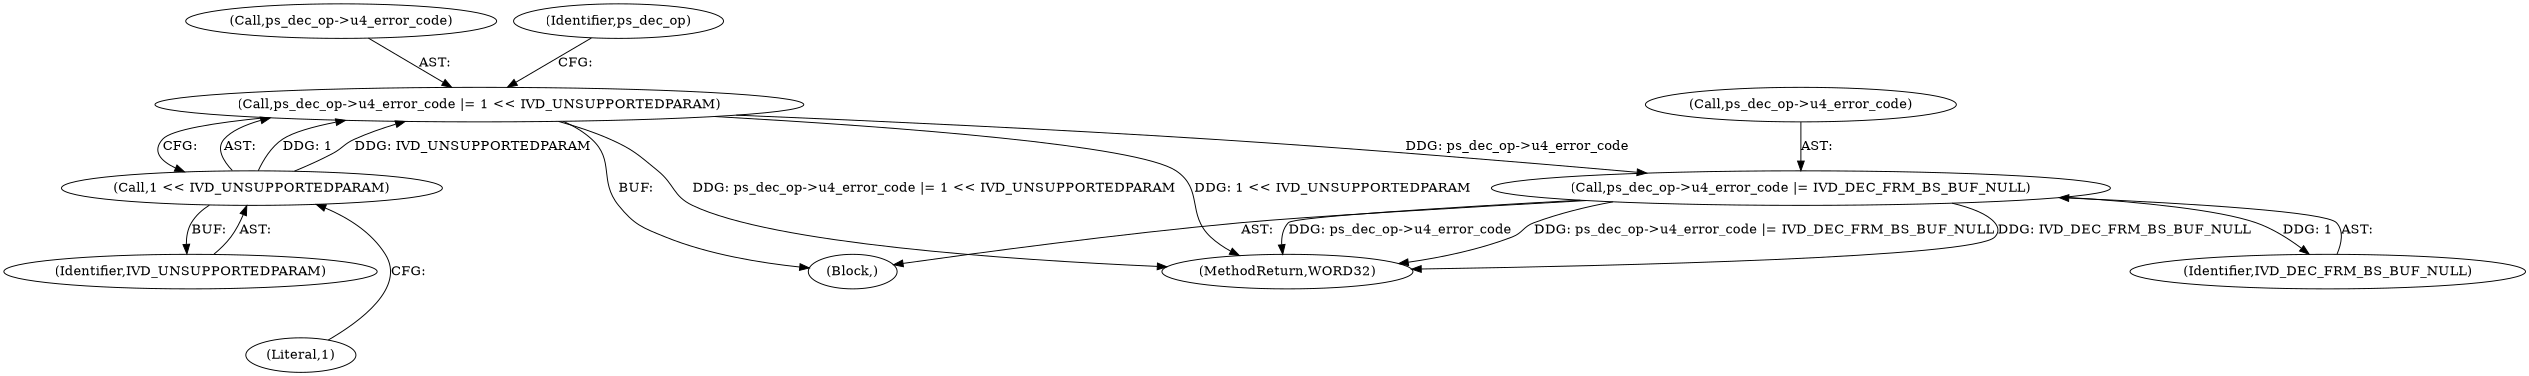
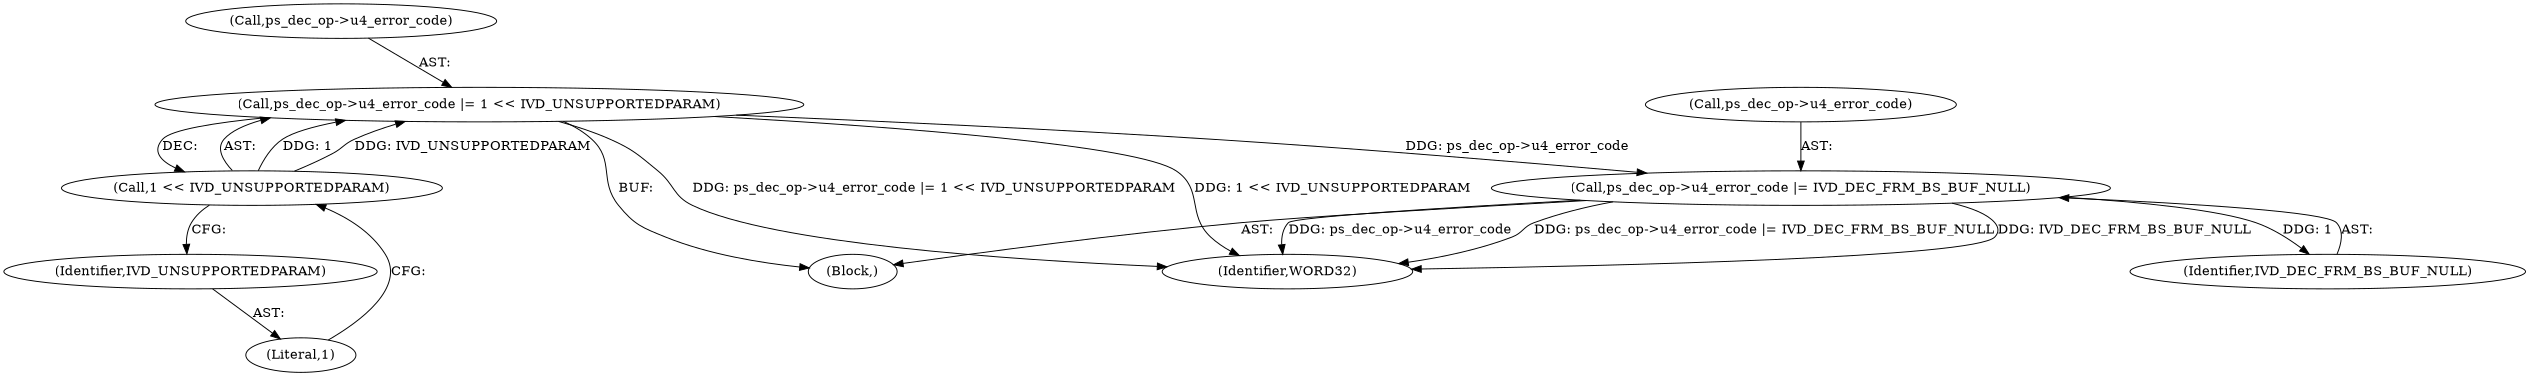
(619, 21) -> none
(182, 146) -> (182, 146)
(211, 230) -> (211, 230)
(231, 236) -> (243, 311)
(1287, 272) -> (1287, 272)
